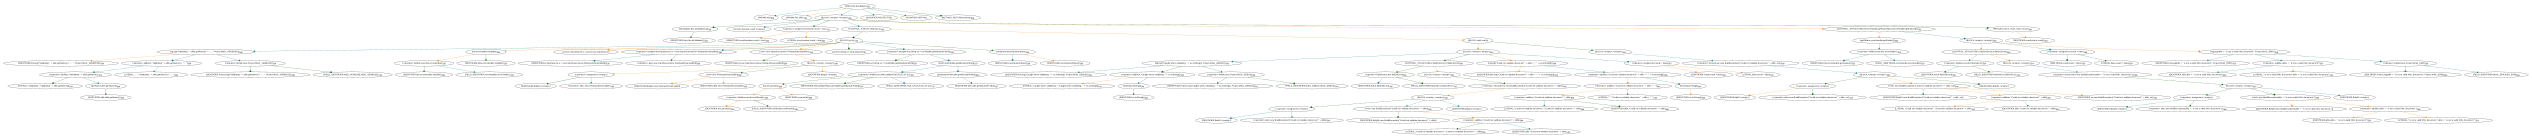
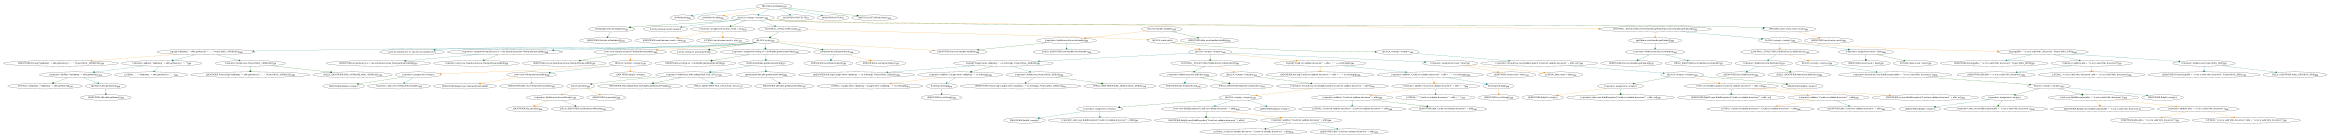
(615, 48) -> (855, 46)
(725, 48) -> (596, 47)
